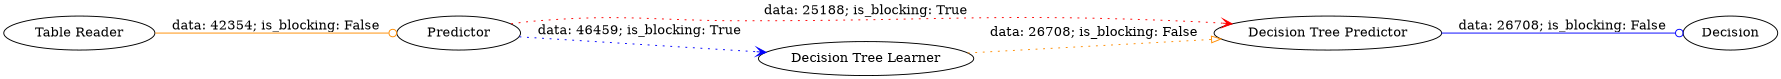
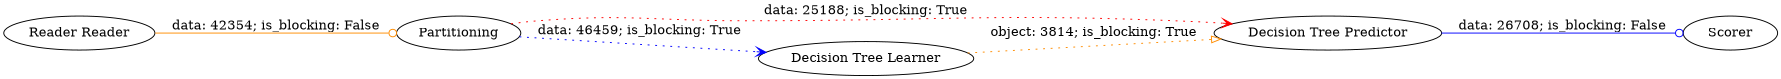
(79, 33) -> (79, 33)
(459, 33) -> (459, 33)
(1094, 33) -> (1094, 33)
(1730, 33) -> (1730, 33)
